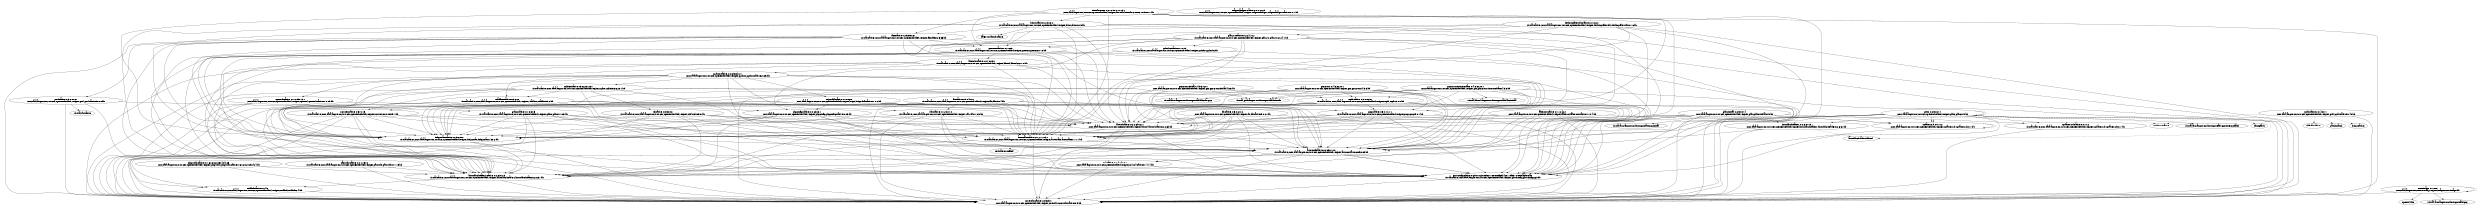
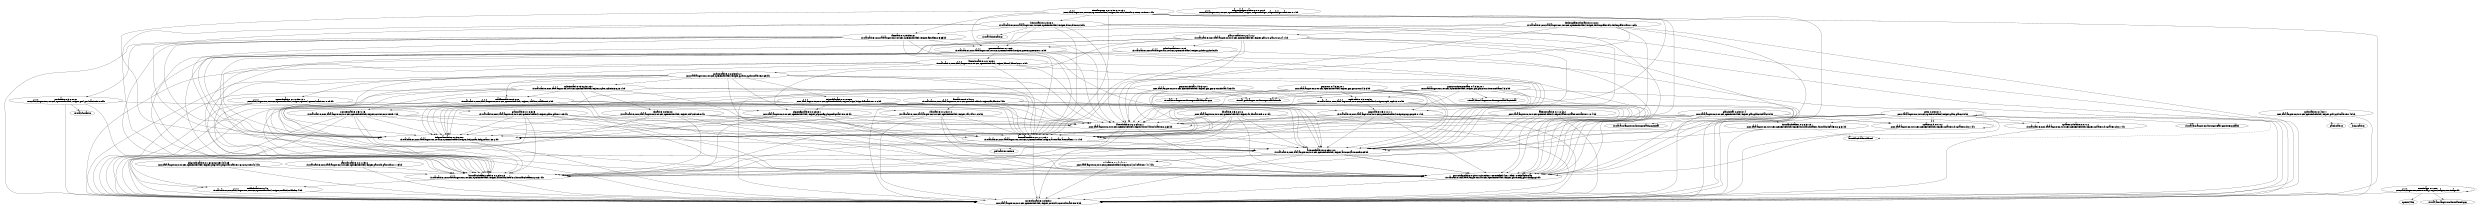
(992, 37) -> (992, 37)
(2161, 126) -> none
(2259, 126) -> none
(2313, 126) -> none
(2336, 126) -> (2336, 126)
(1004, 151) -> (1004, 151)
(2448, 202) -> (2448, 202)
